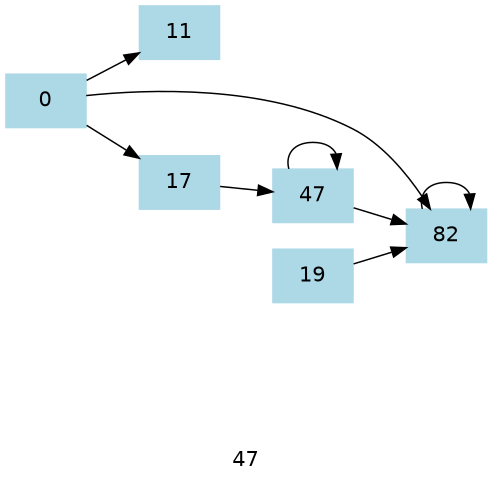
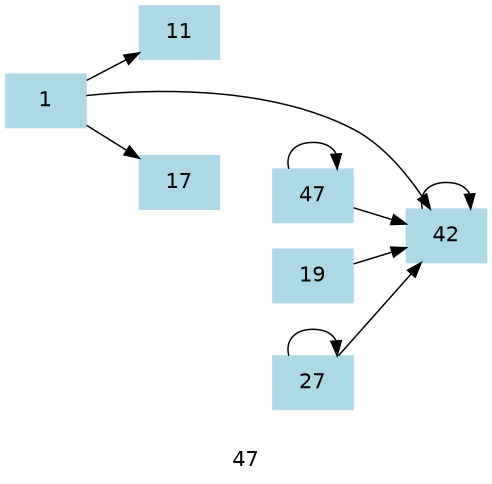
(46, 101) -> (46, 101)
(239, 188) -> none
(446, 236) -> (446, 236)
none -> (313, 383)
